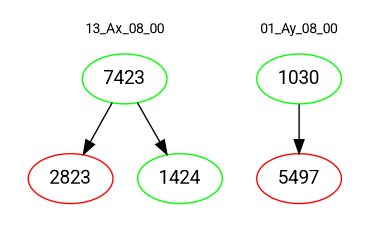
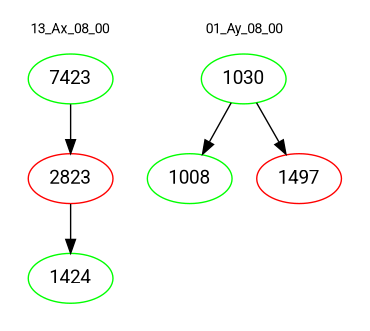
(149, 122) -> (71, 222)
none -> (190, 179)
(299, 179) -> (299, 179)
